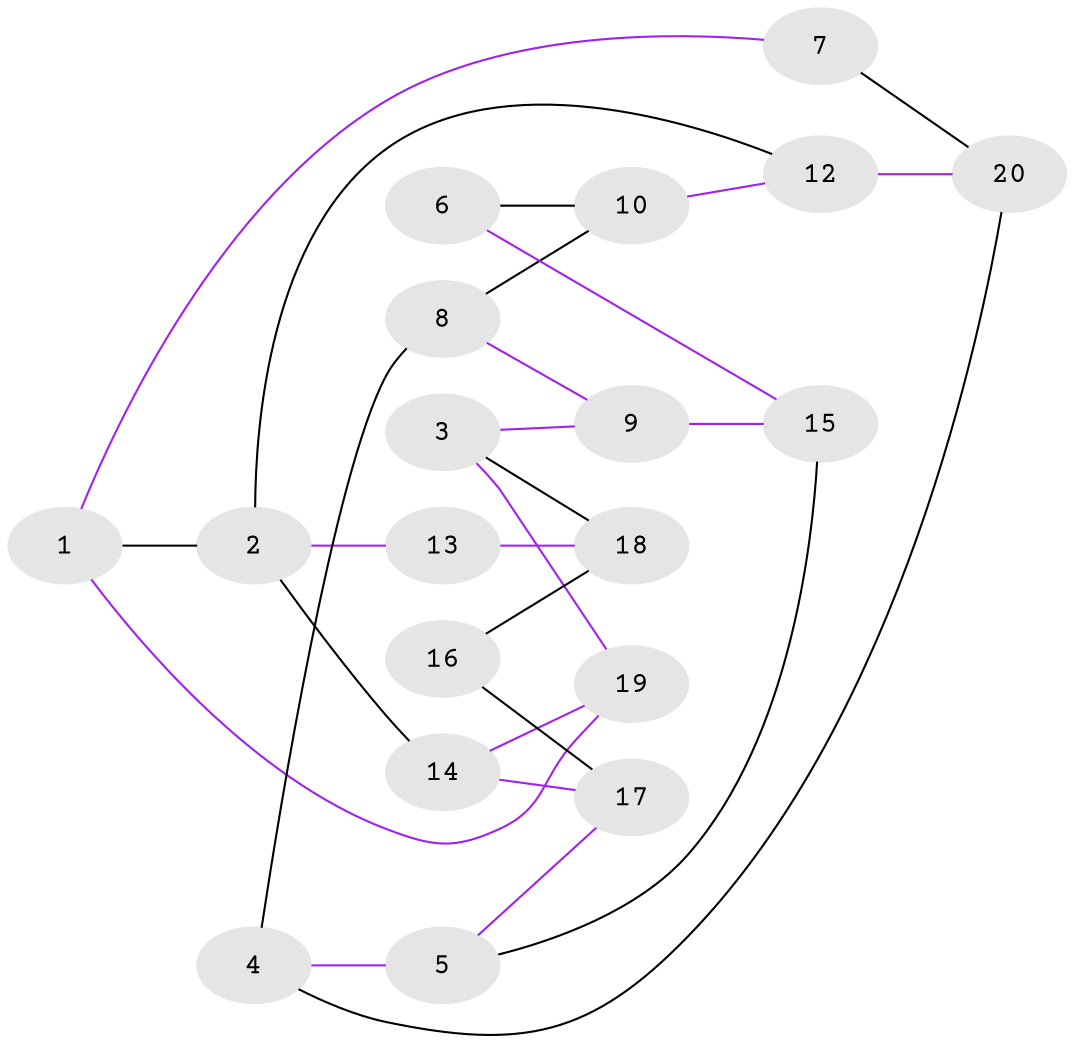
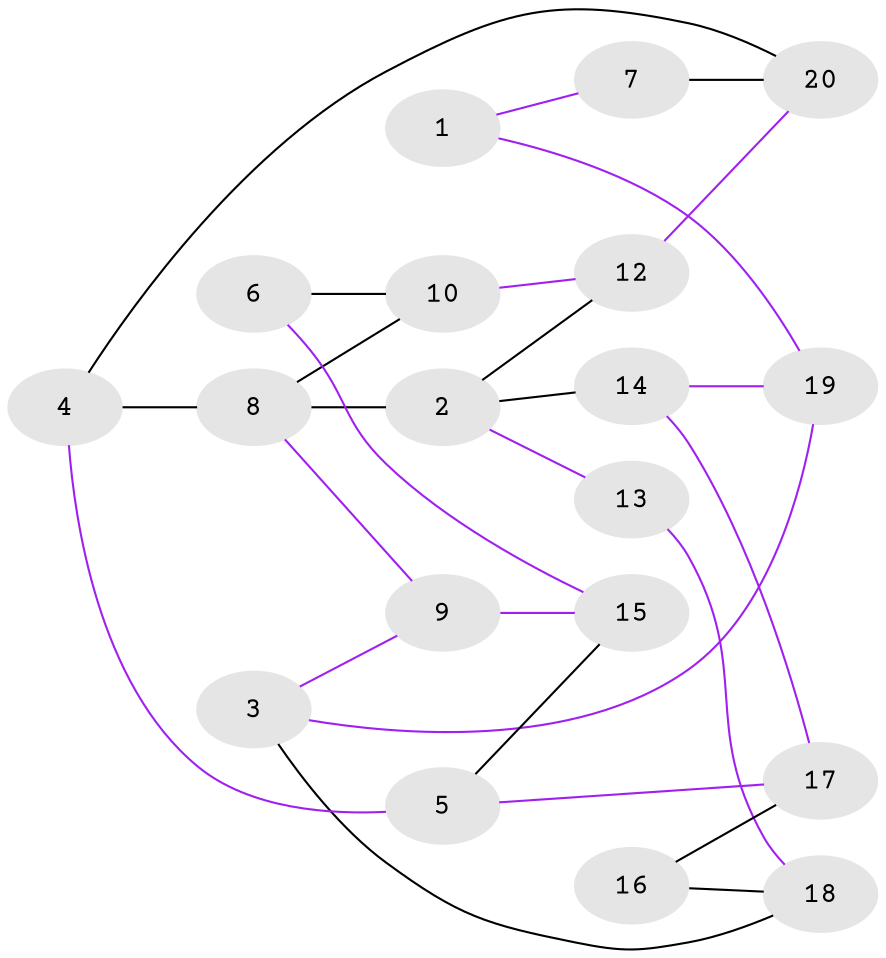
(160, 546) -> (360, 407)
